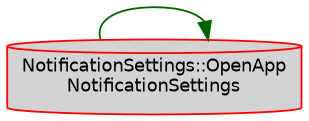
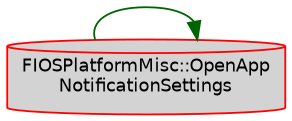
(154, 77) -> (146, 77)
